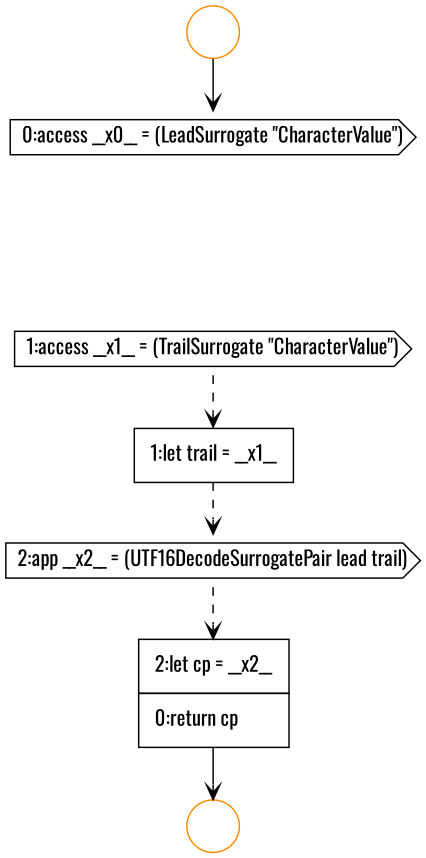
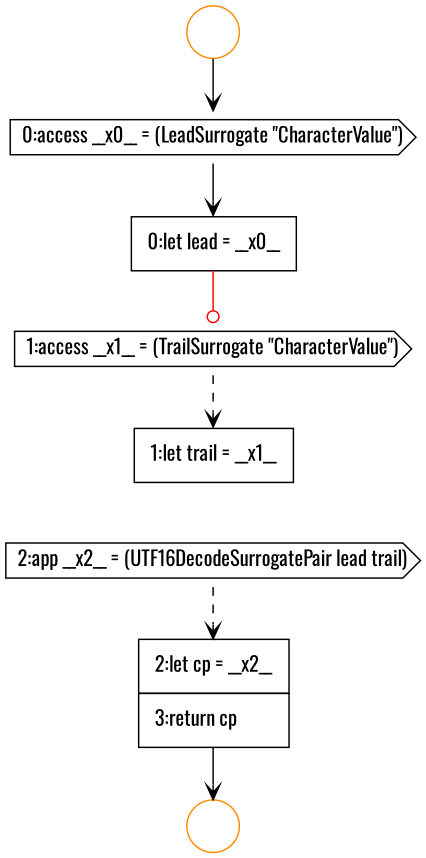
none -> (213, 243)
(213, 501) -> none
(197, 720) -> (196, 720)
